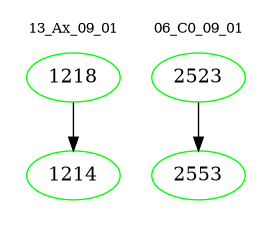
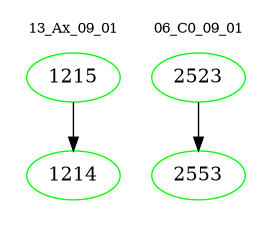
(73, 78) -> (73, 78)
